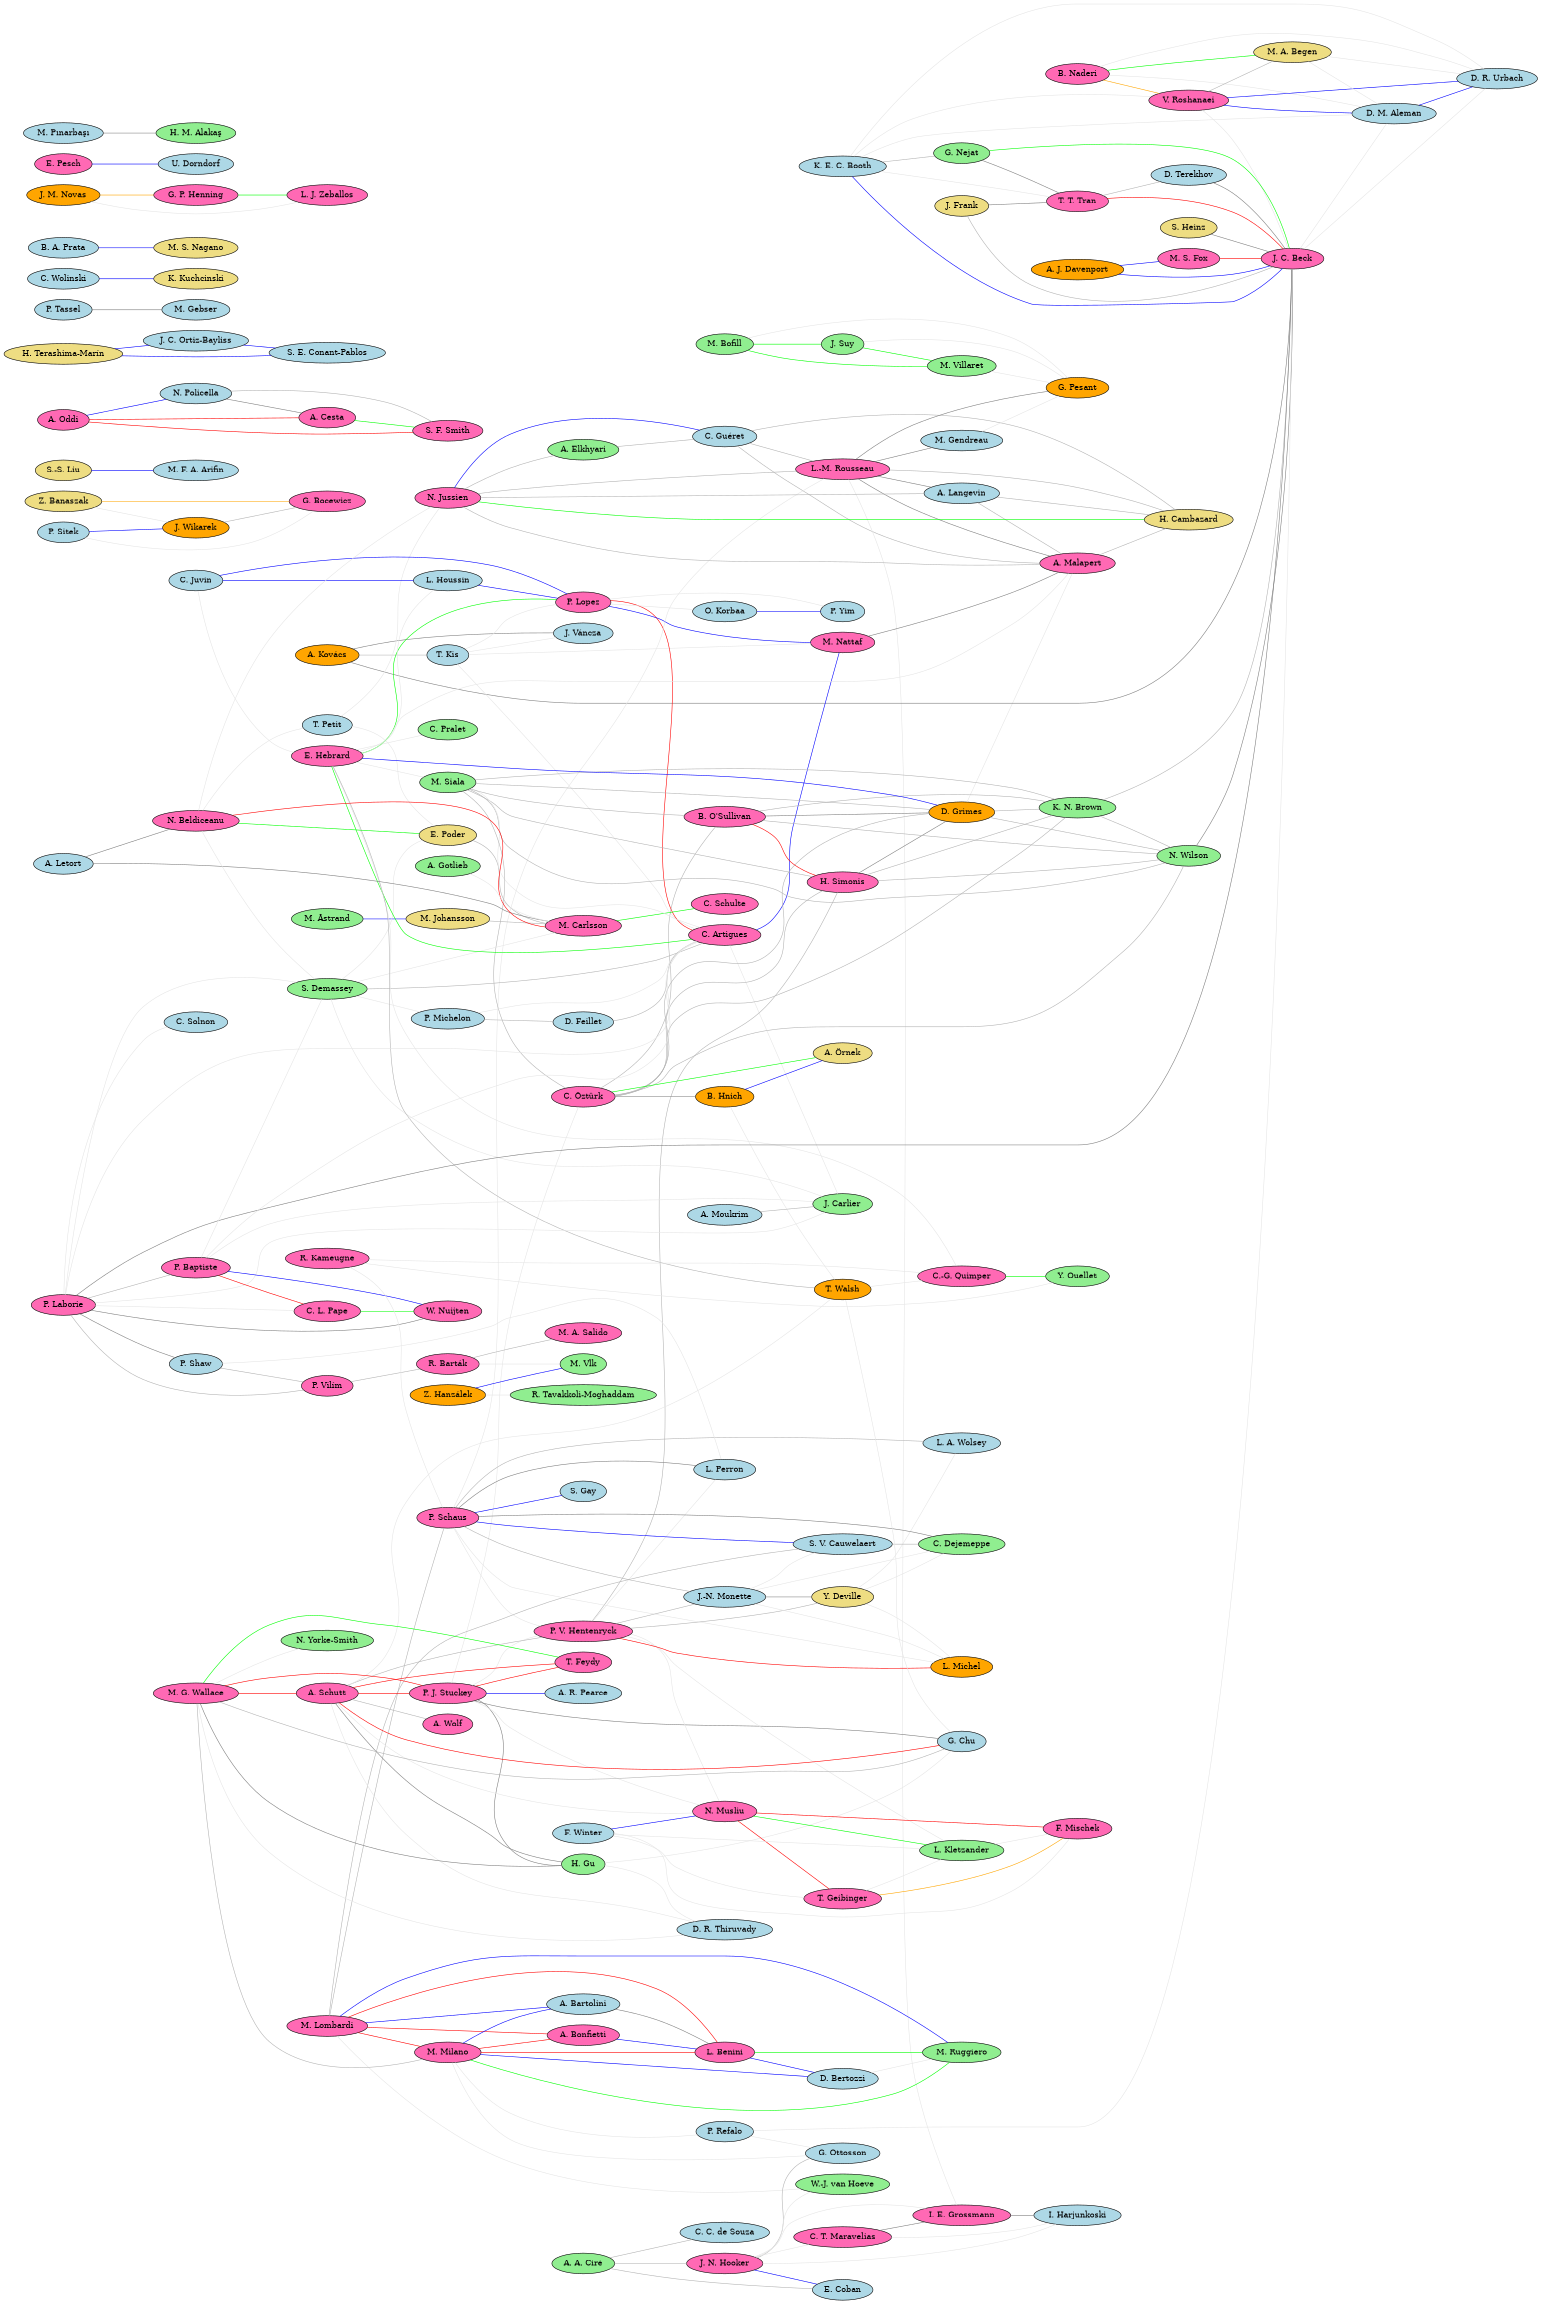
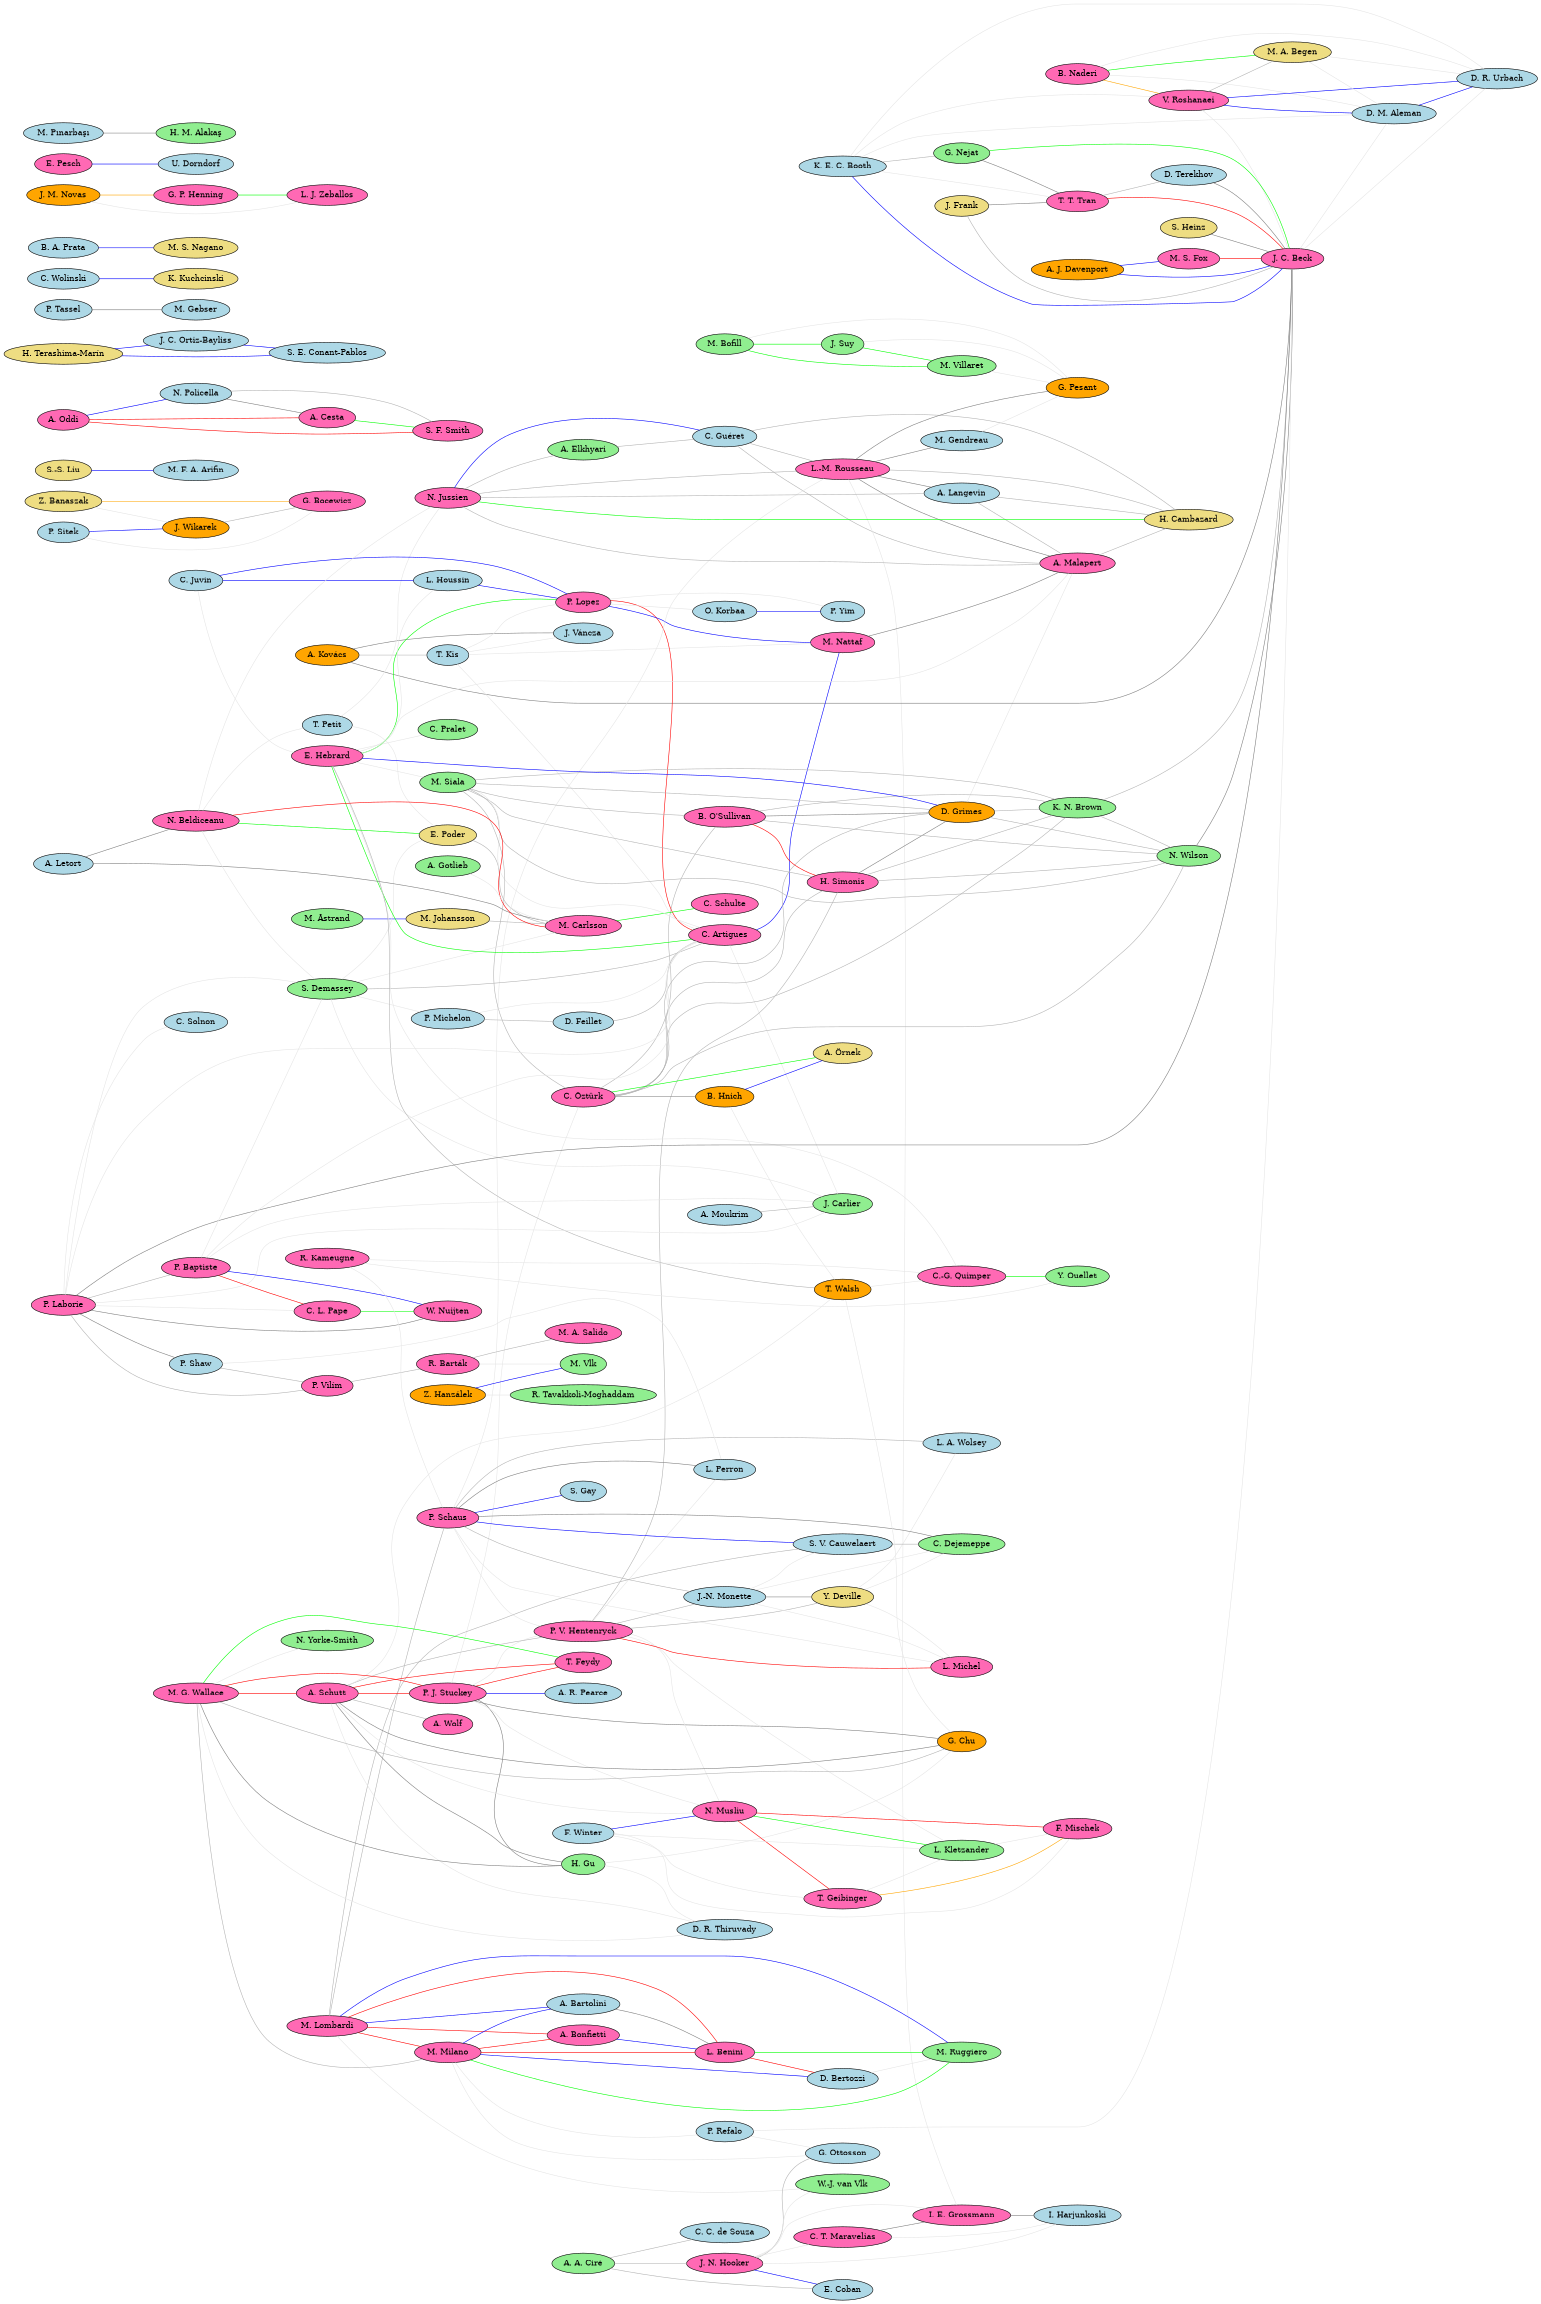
(962, 1667) -> (962, 1667)
(962, 1741) -> (962, 1741)
(634, 1769) -> (634, 1769)
(782, 2065) -> (782, 2065)
(843, 2184) -> (843, 2184)
